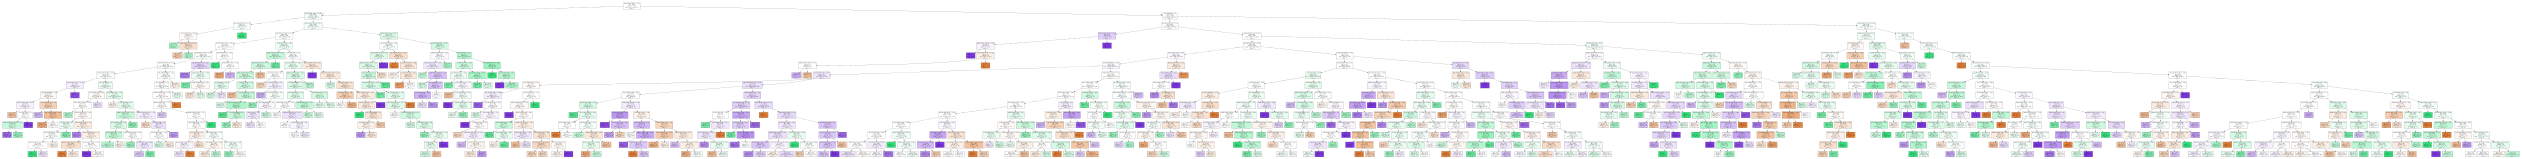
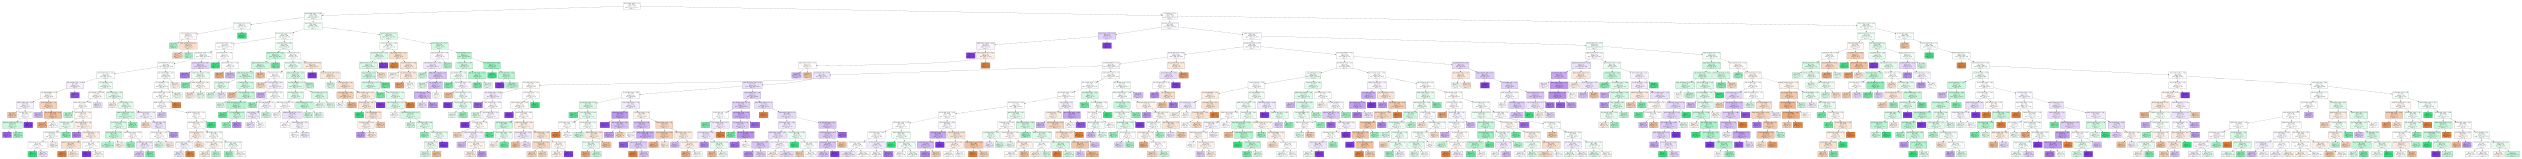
(237, 125) -> (237, 125)
